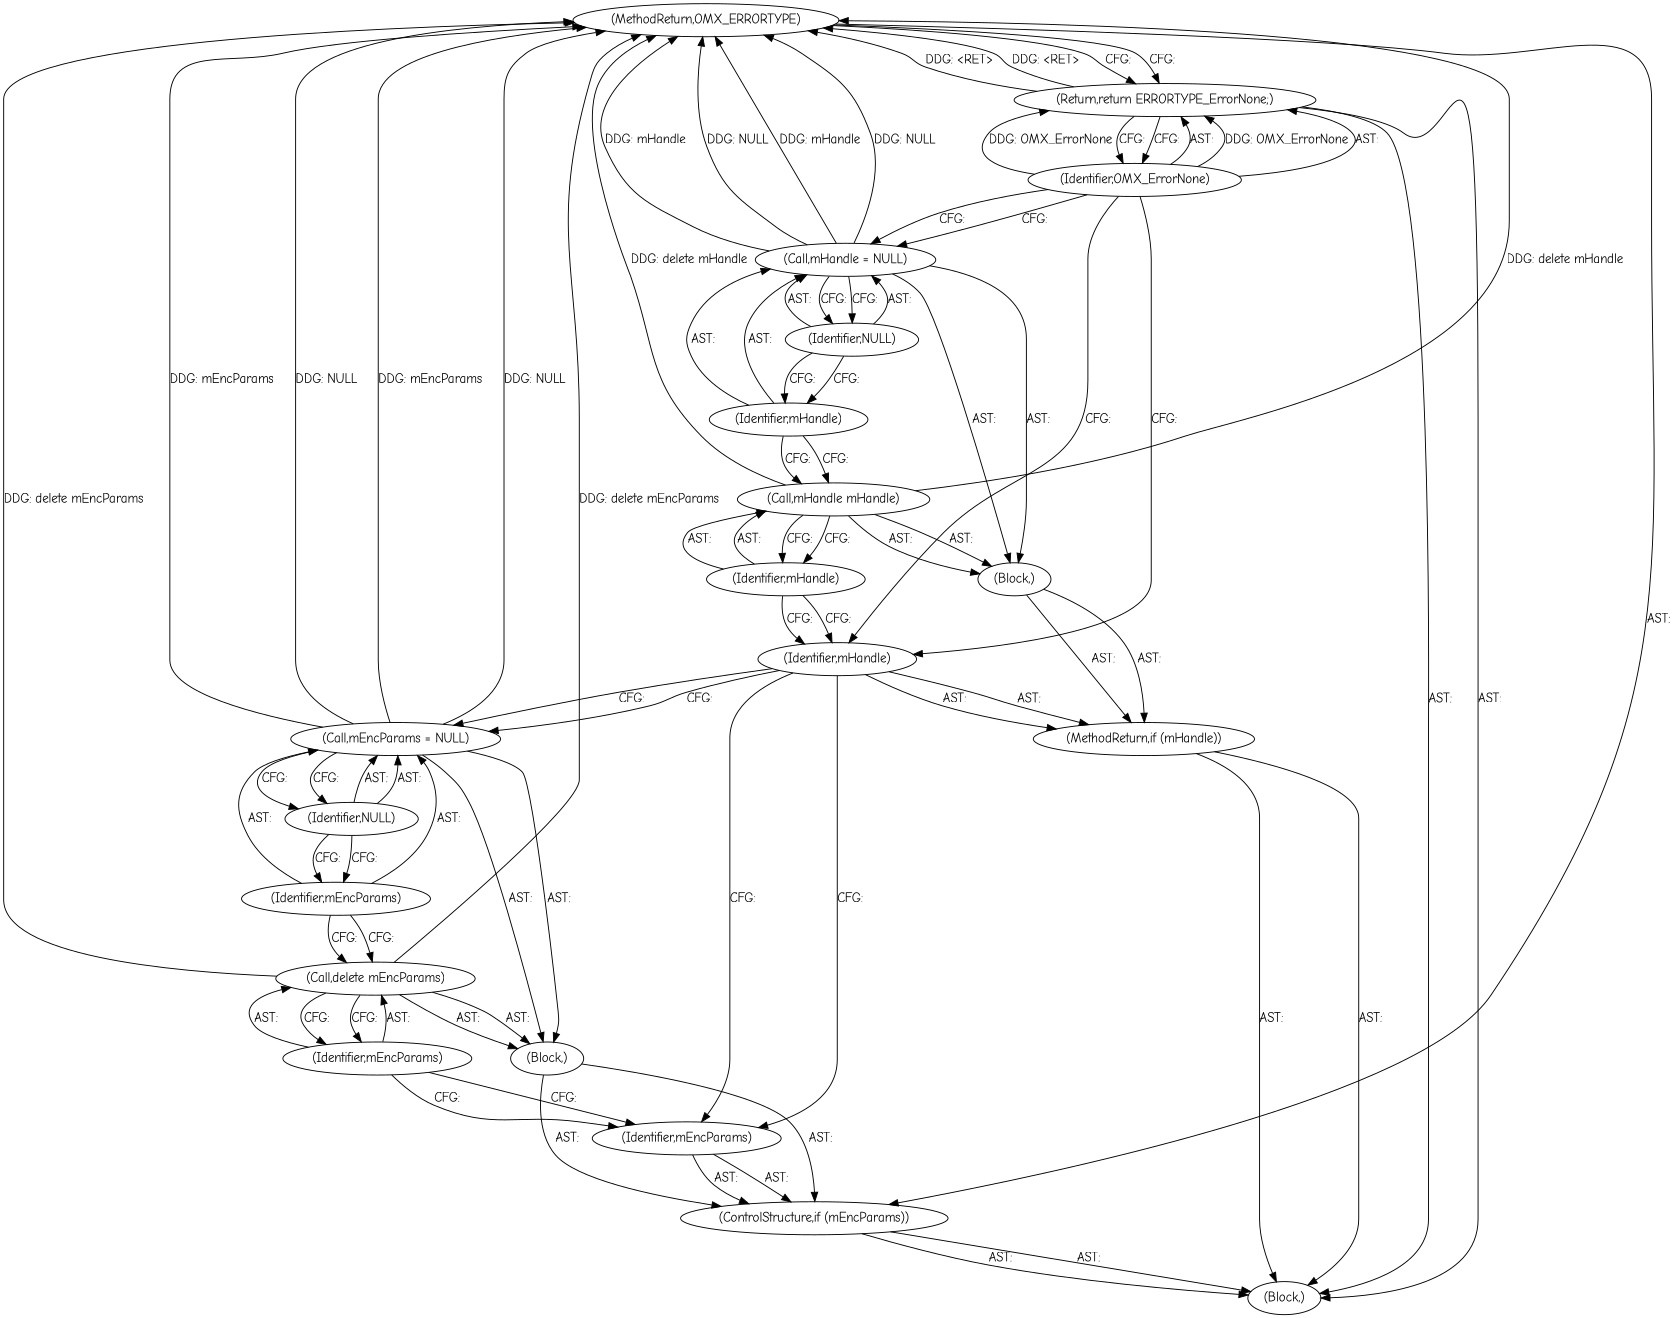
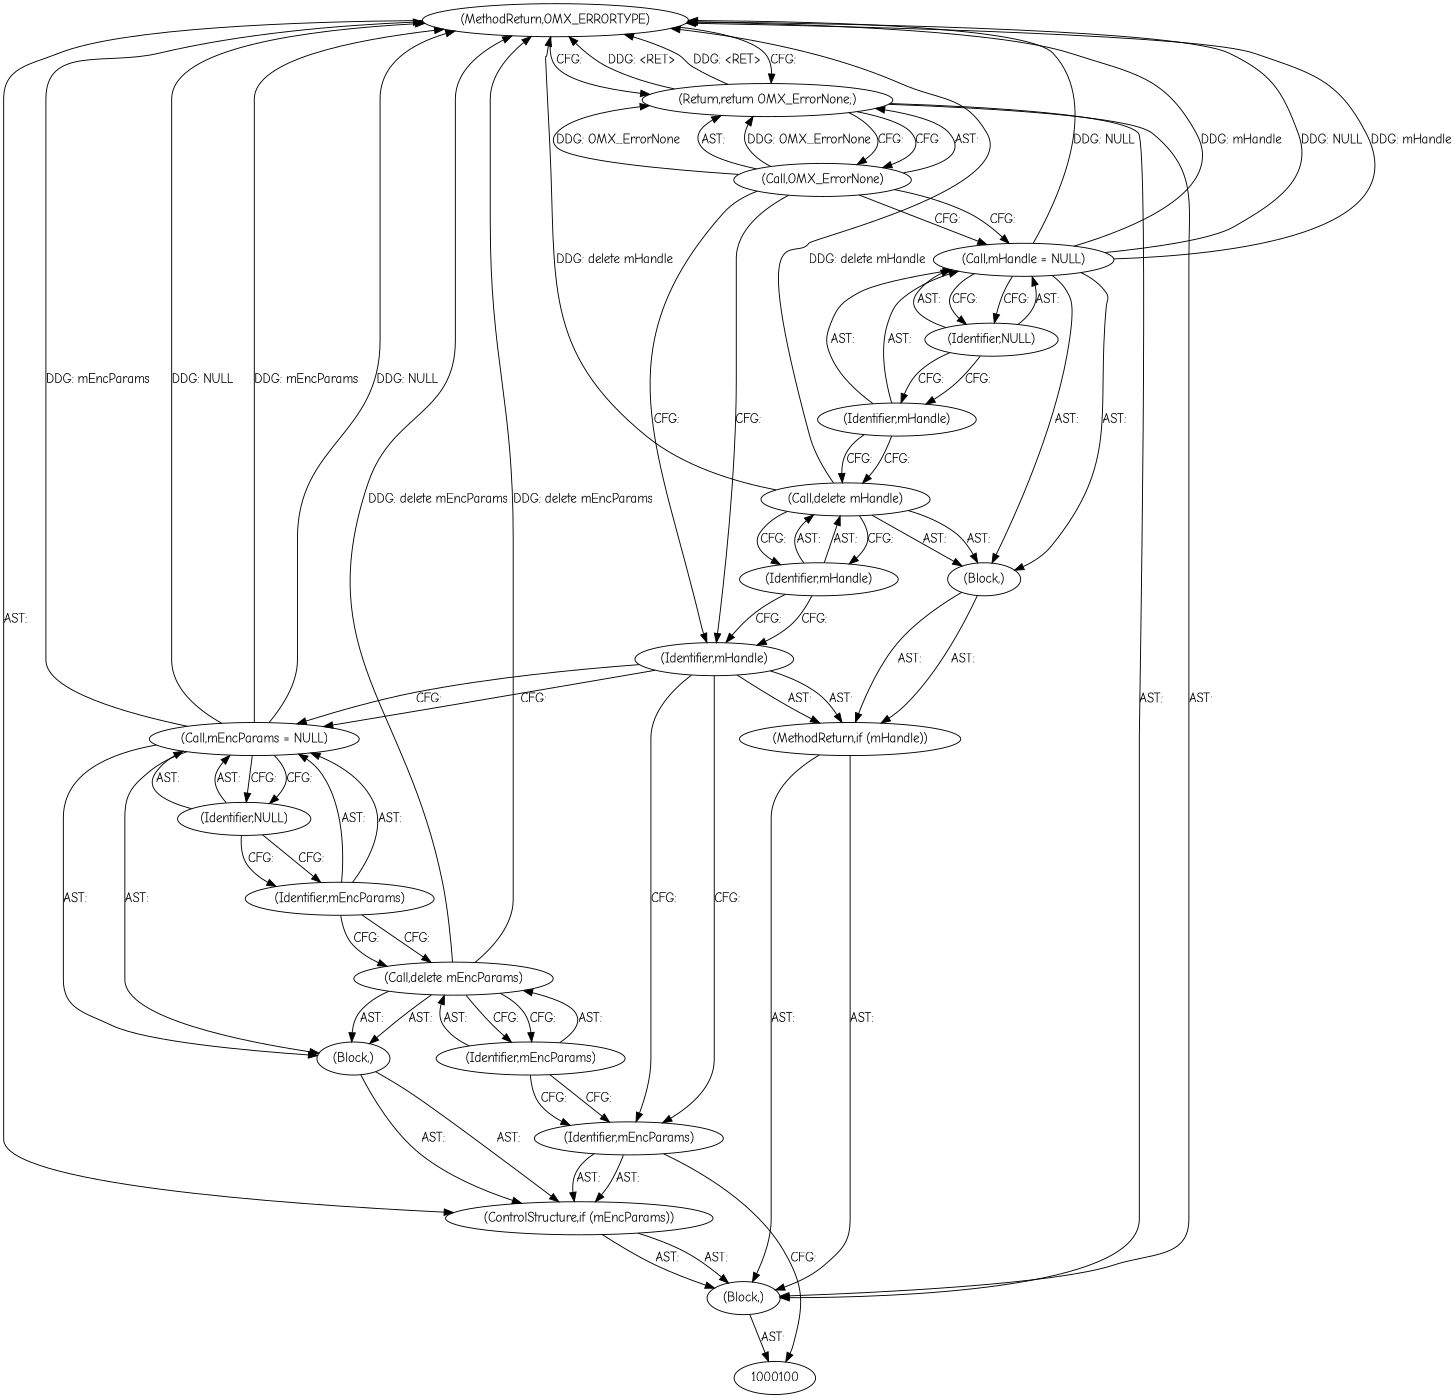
(1165, 100) -> (767, 100)
(1135, 180) -> (823, 180)
(834, 499) -> (846, 499)
none -> (775, 1378)
